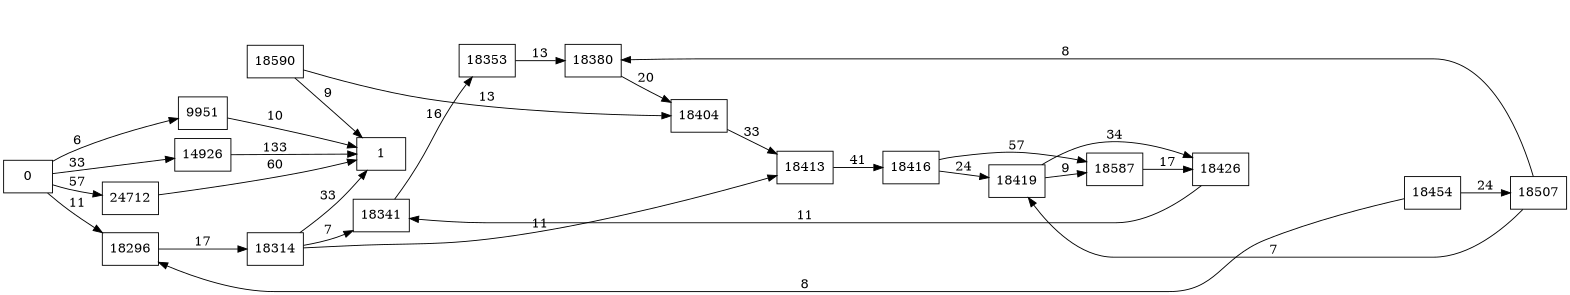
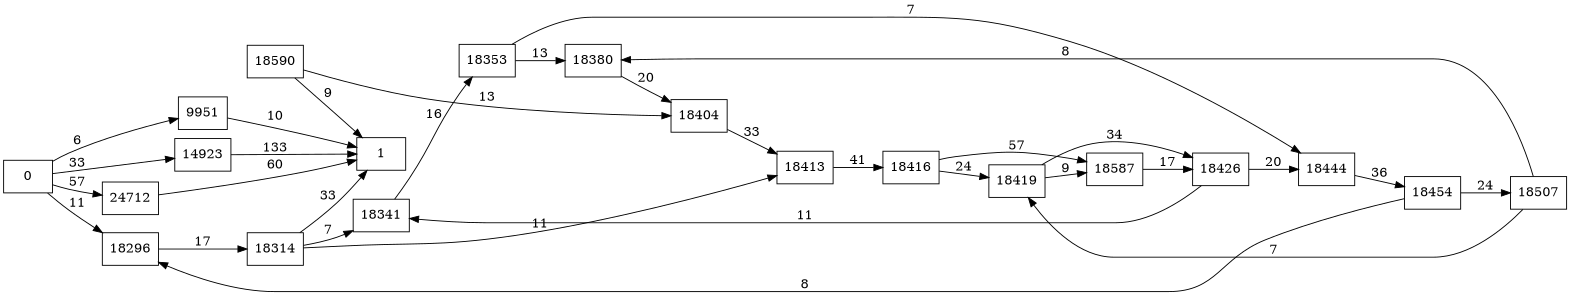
(203, 155) -> (203, 155)
none -> (1327, 169)
